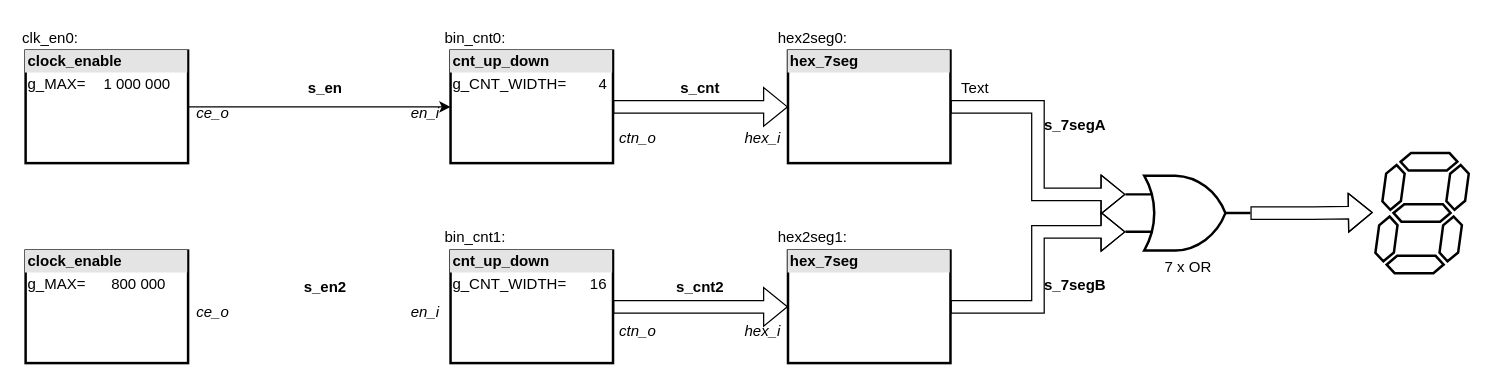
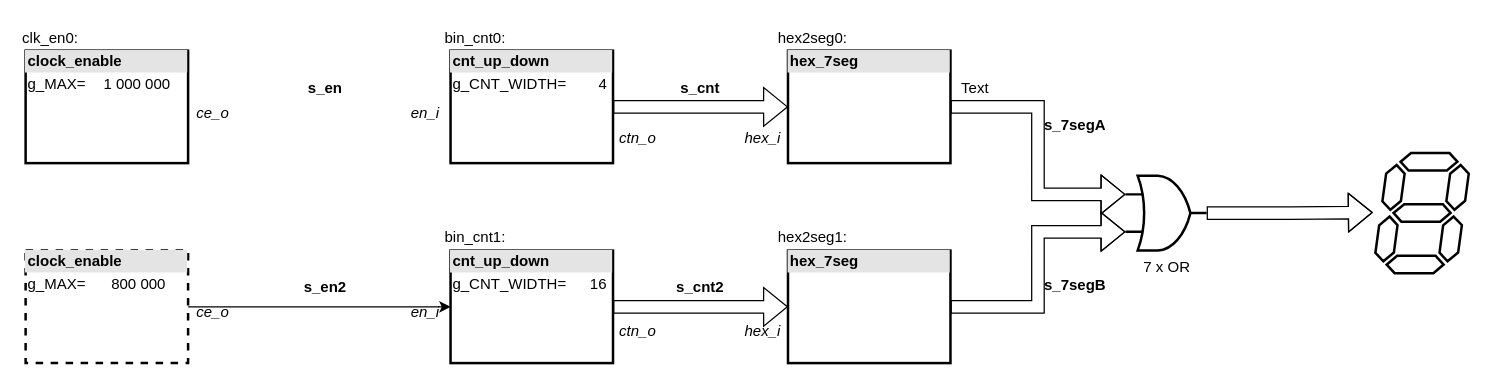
(315, 107) -> none
(1188, 213) -> (1166, 213)
(107, 307) -> (107, 307)
none -> (315, 307)
